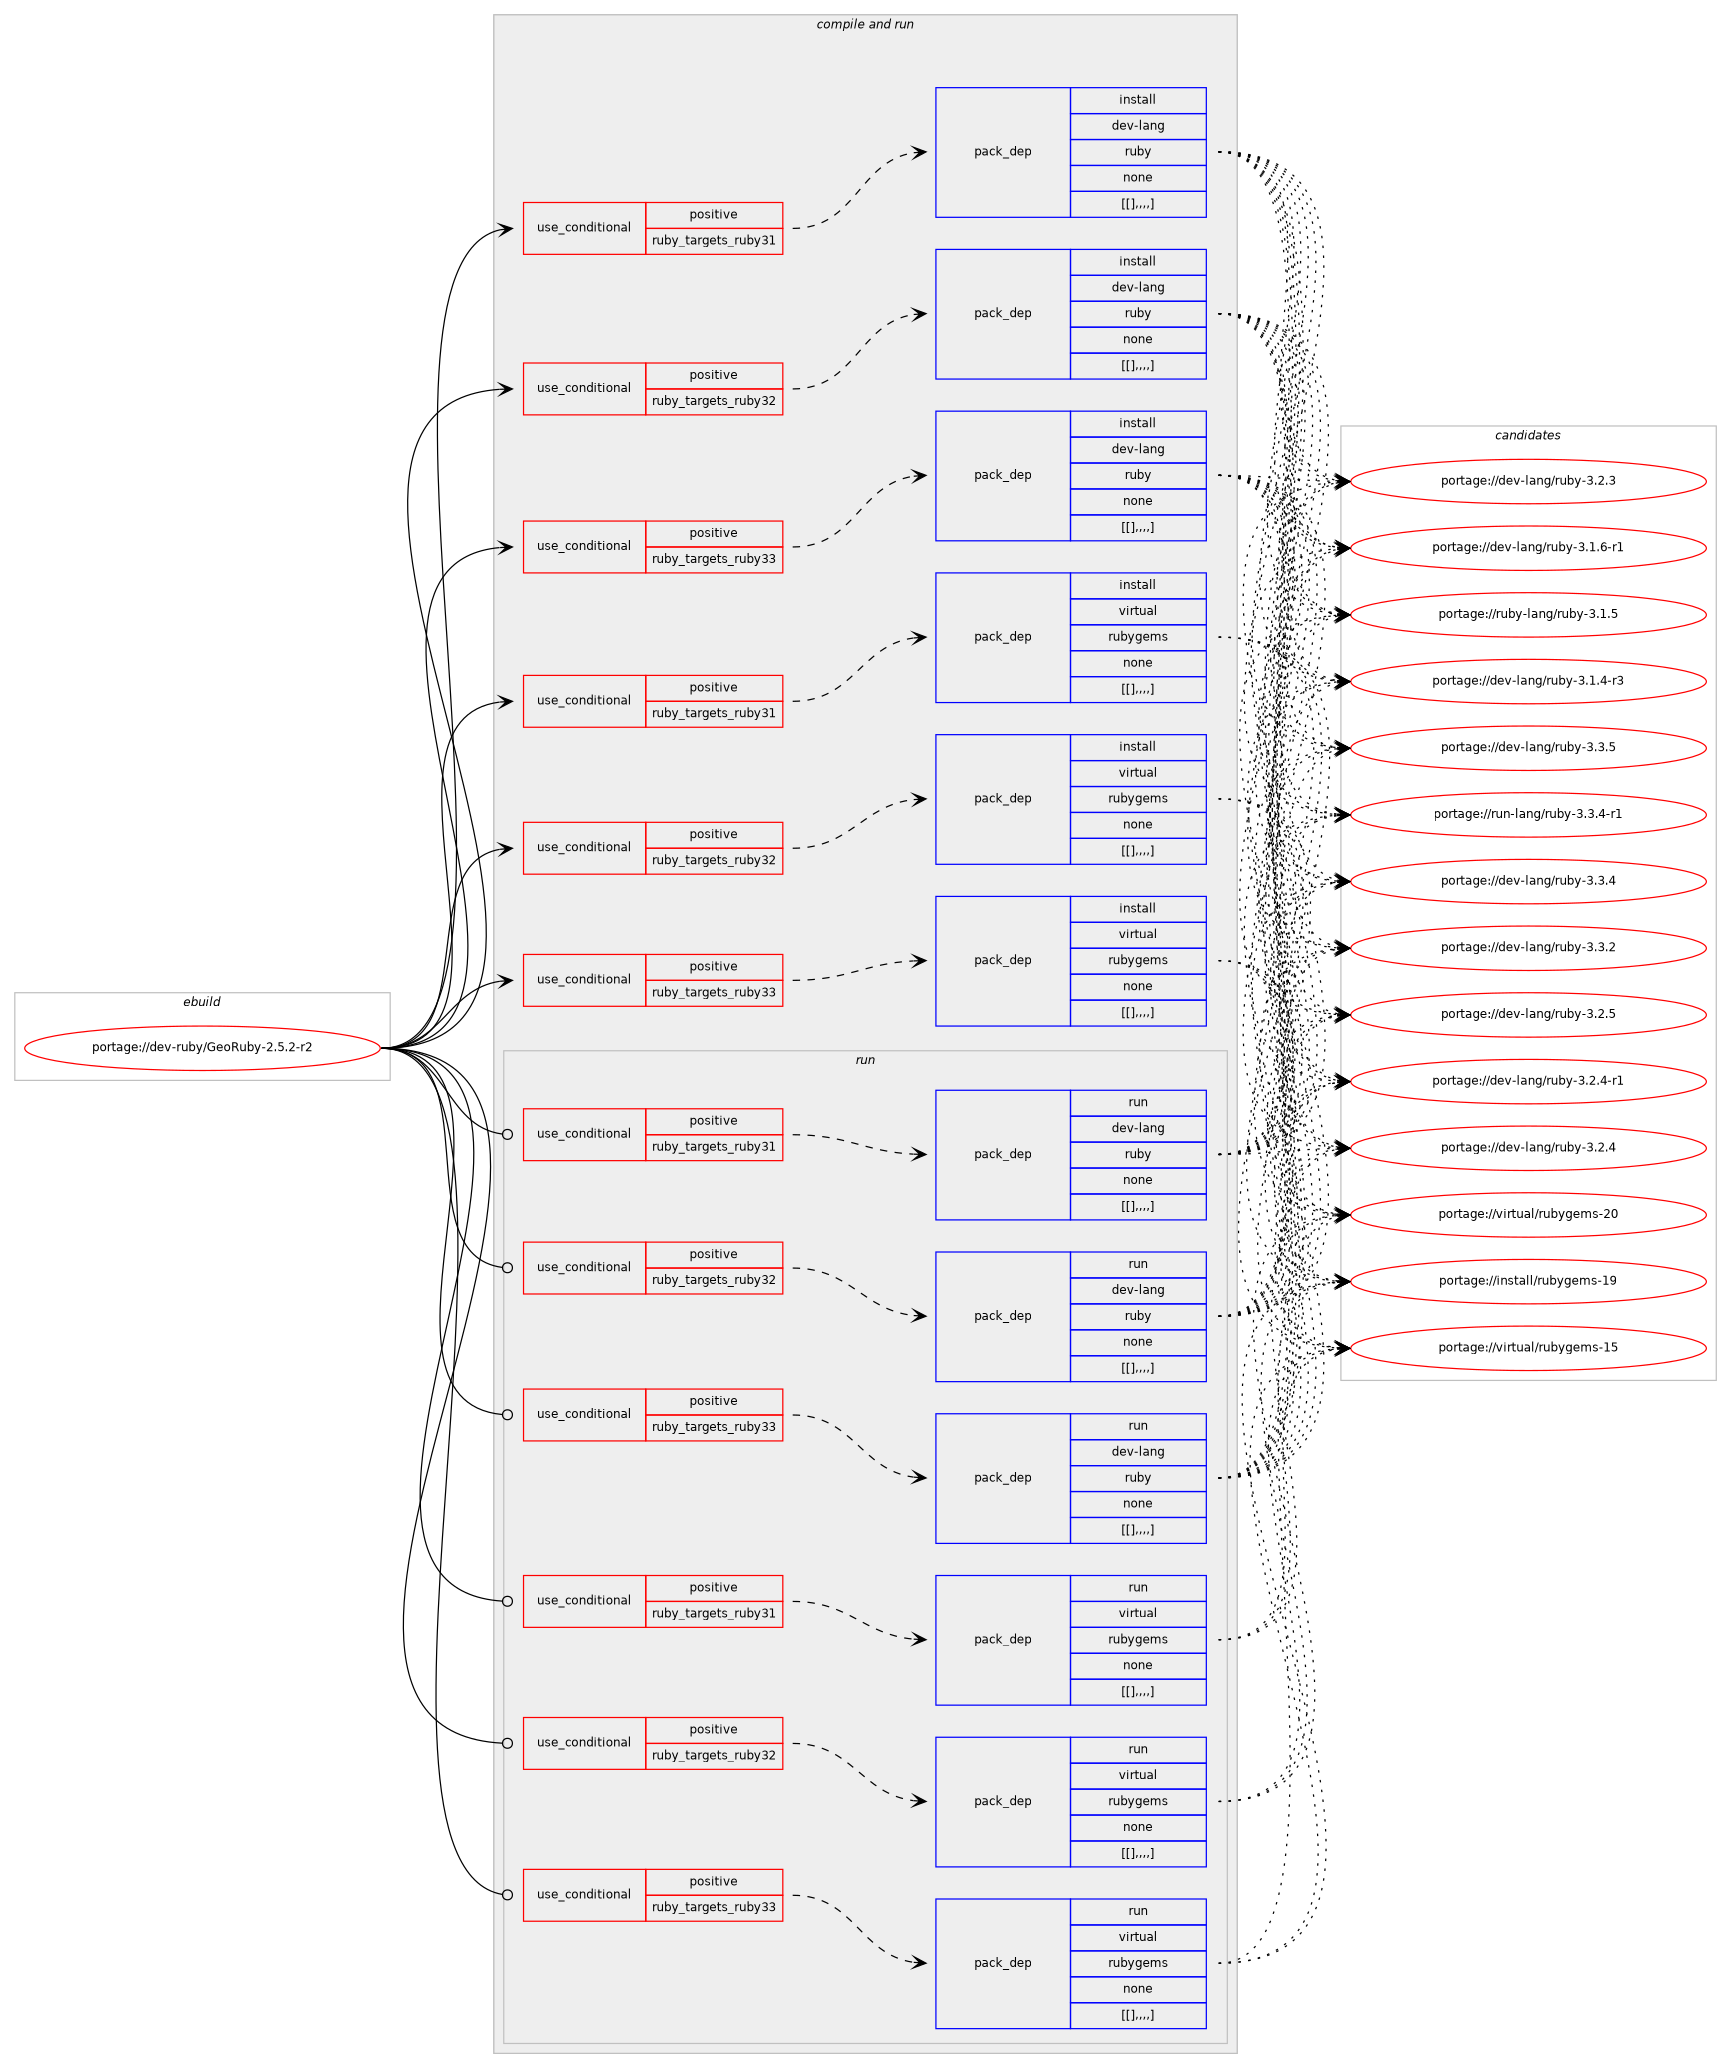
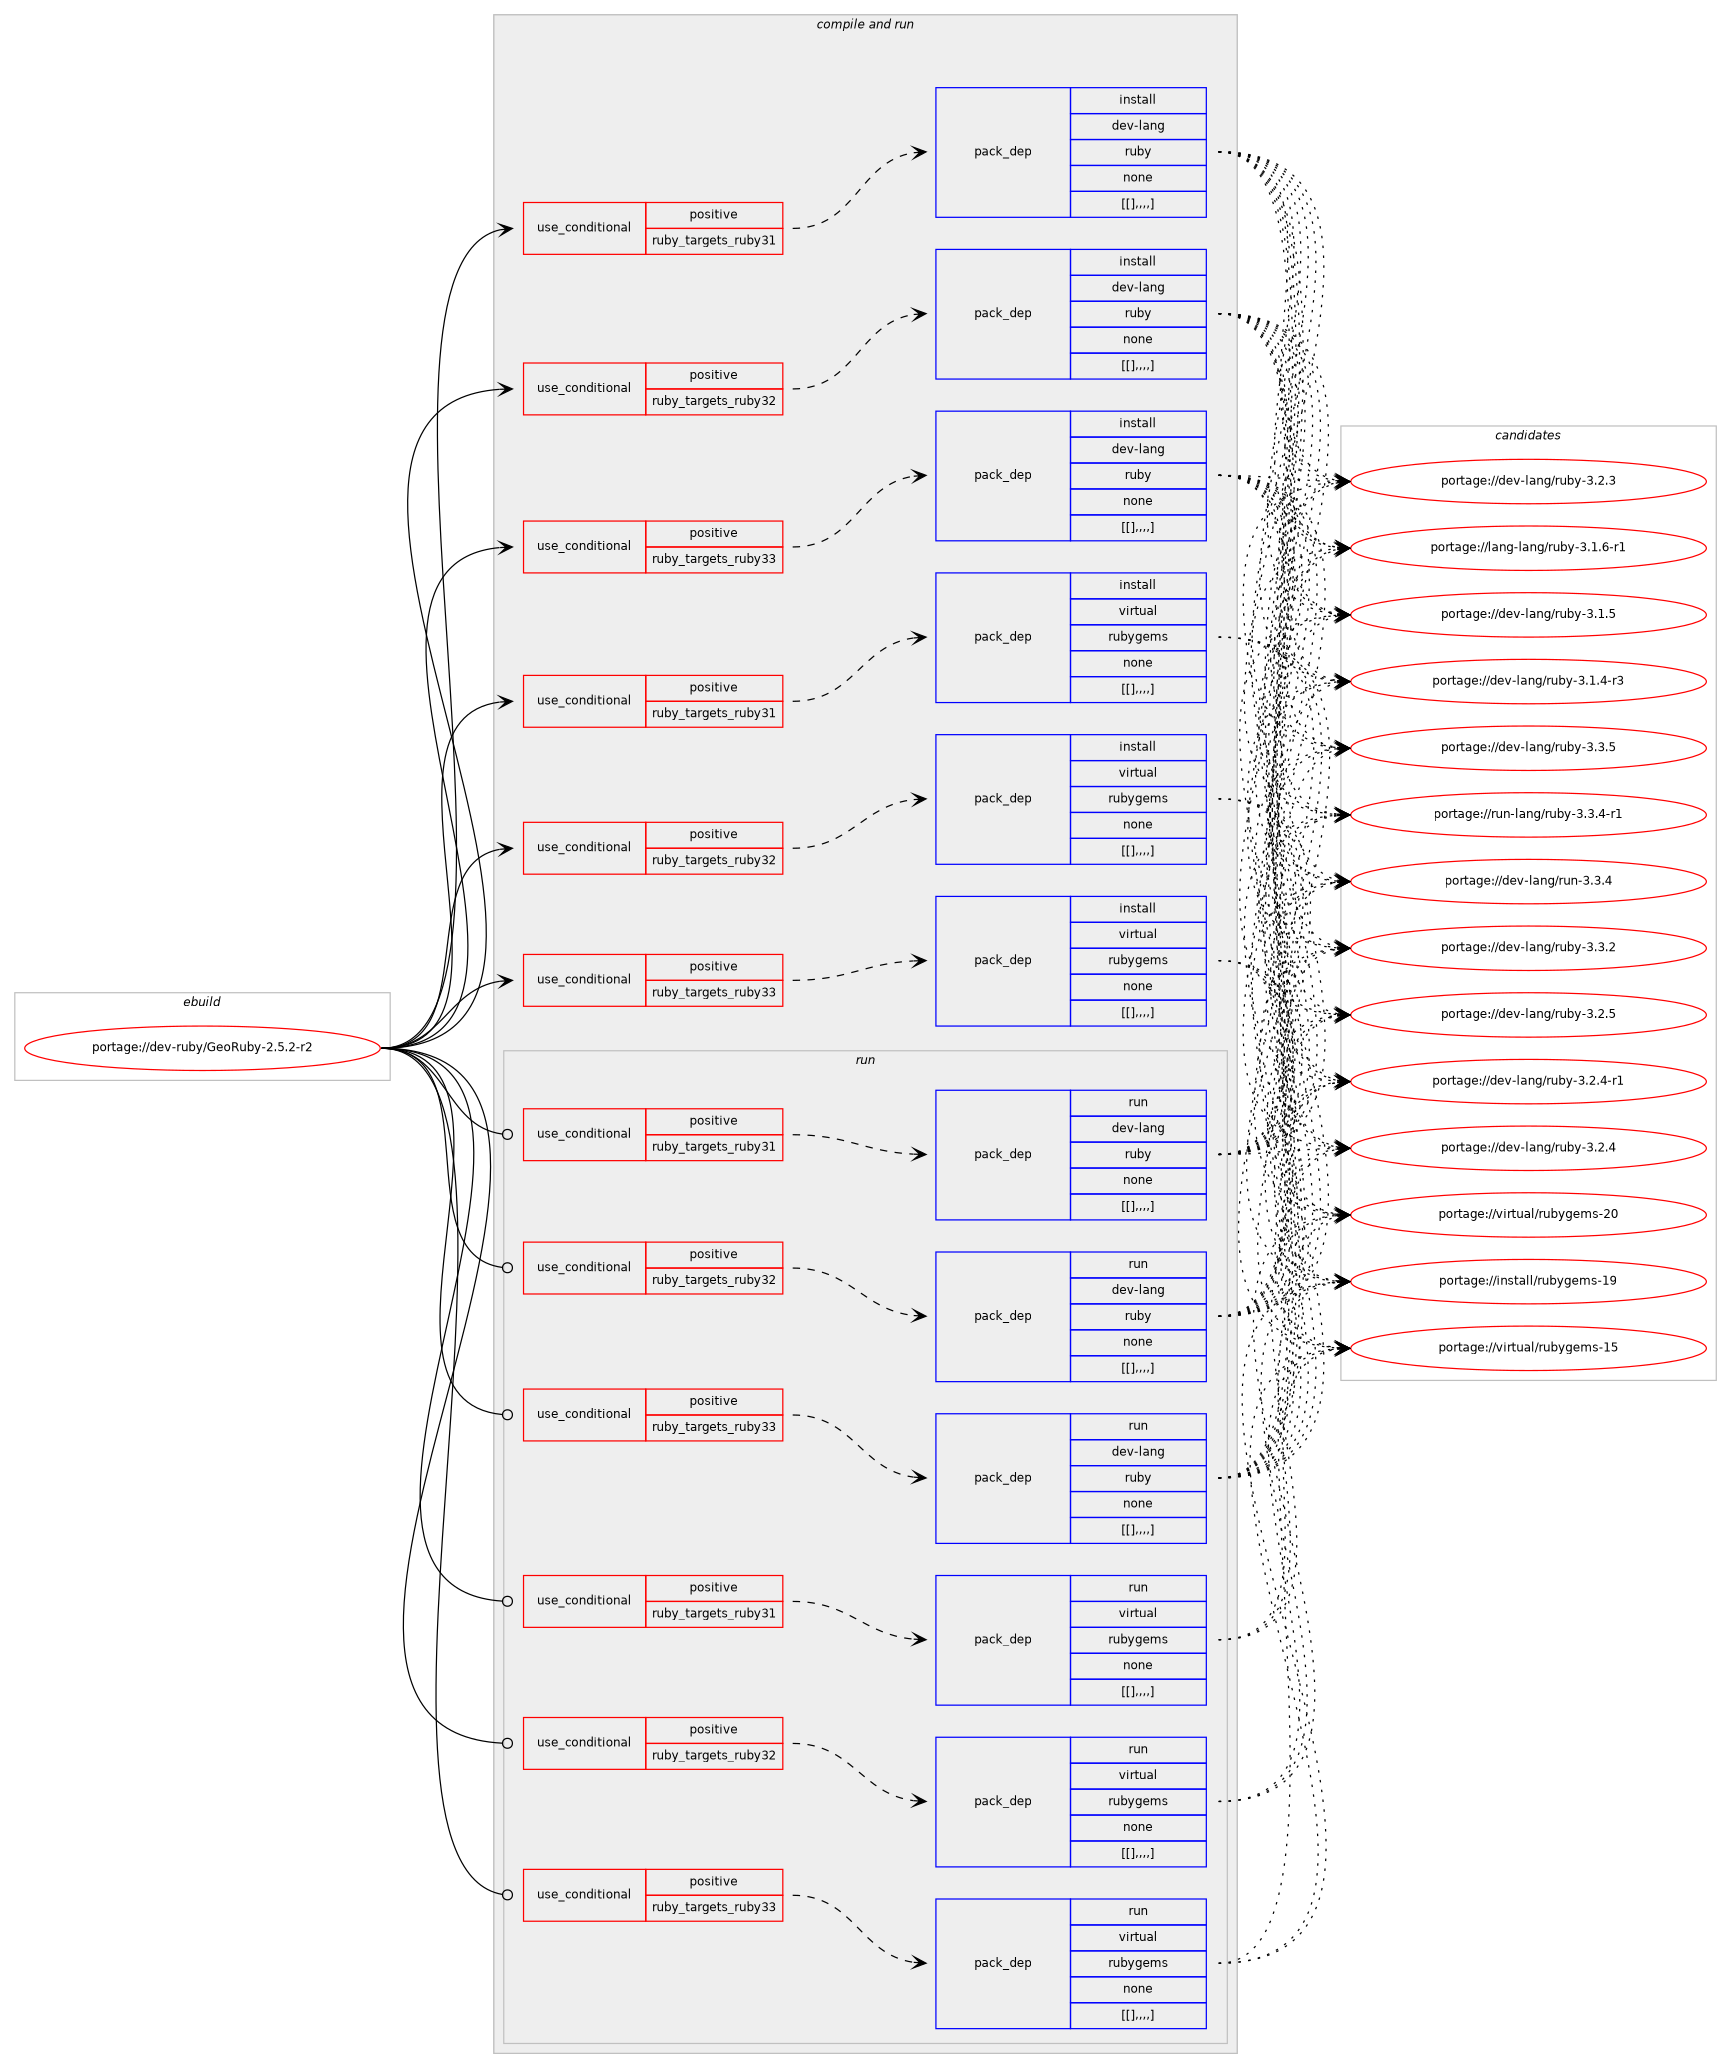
(1529, 548) -> (1529, 548)
(1529, 615) -> (1529, 615)
(1529, 882) -> (1529, 882)
